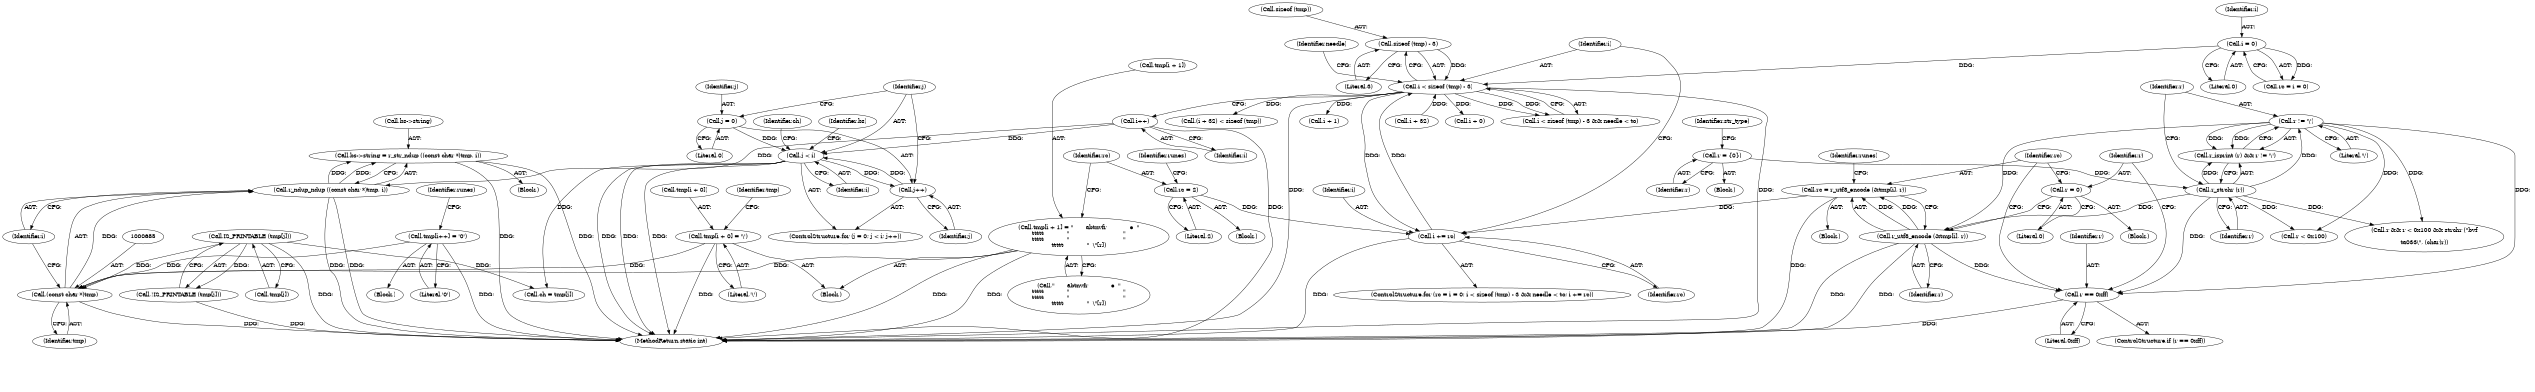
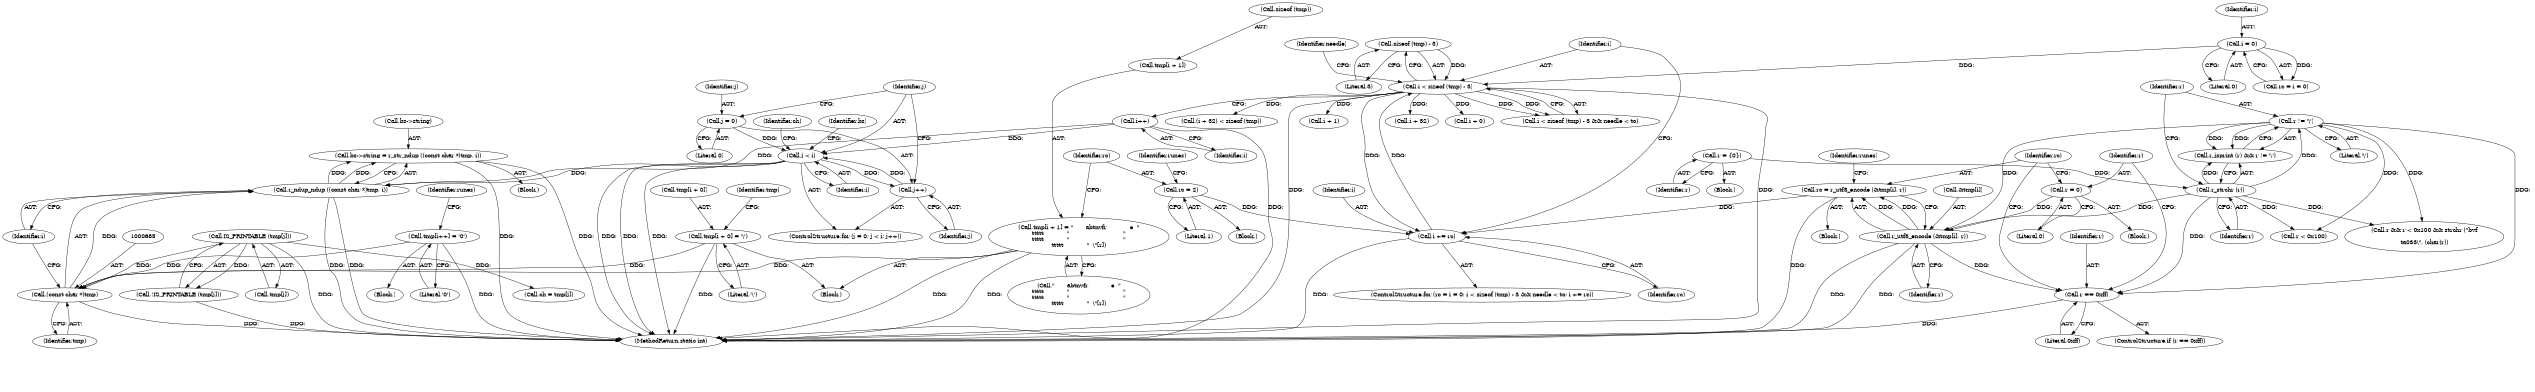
(1345, 26) -> (1226, 37)
(1429, 107) -> (1413, 101)
(1722, 122) -> none
(632, 166) -> (606, 166)
none -> (1963, 190)
(2045, 208) -> (2045, 208)
(1199, 237) -> (1199, 237)
(289, 266) -> (289, 266)
